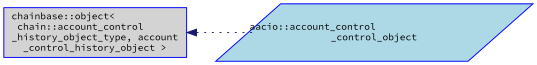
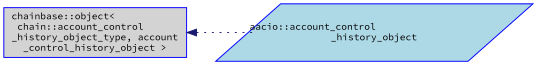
(374, 33) -> (374, 33)
